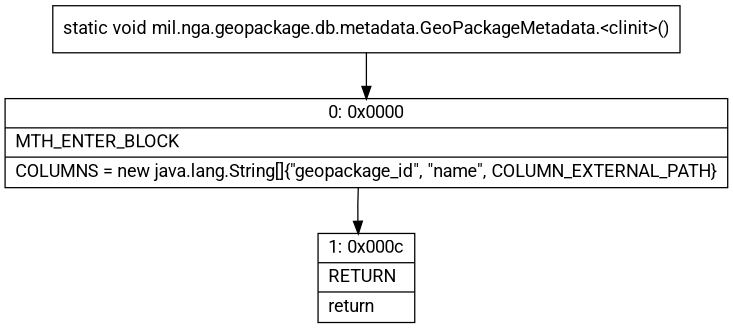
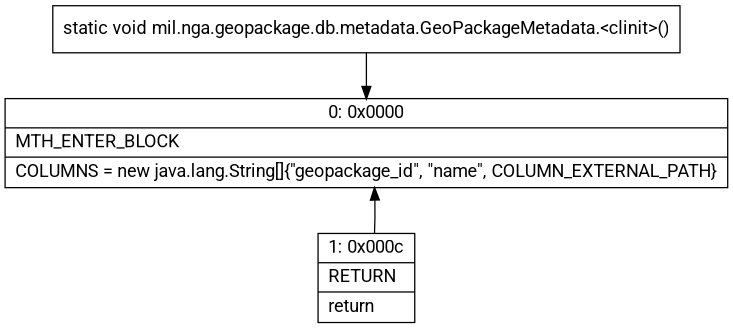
(358, 204) -> (375, 217)
